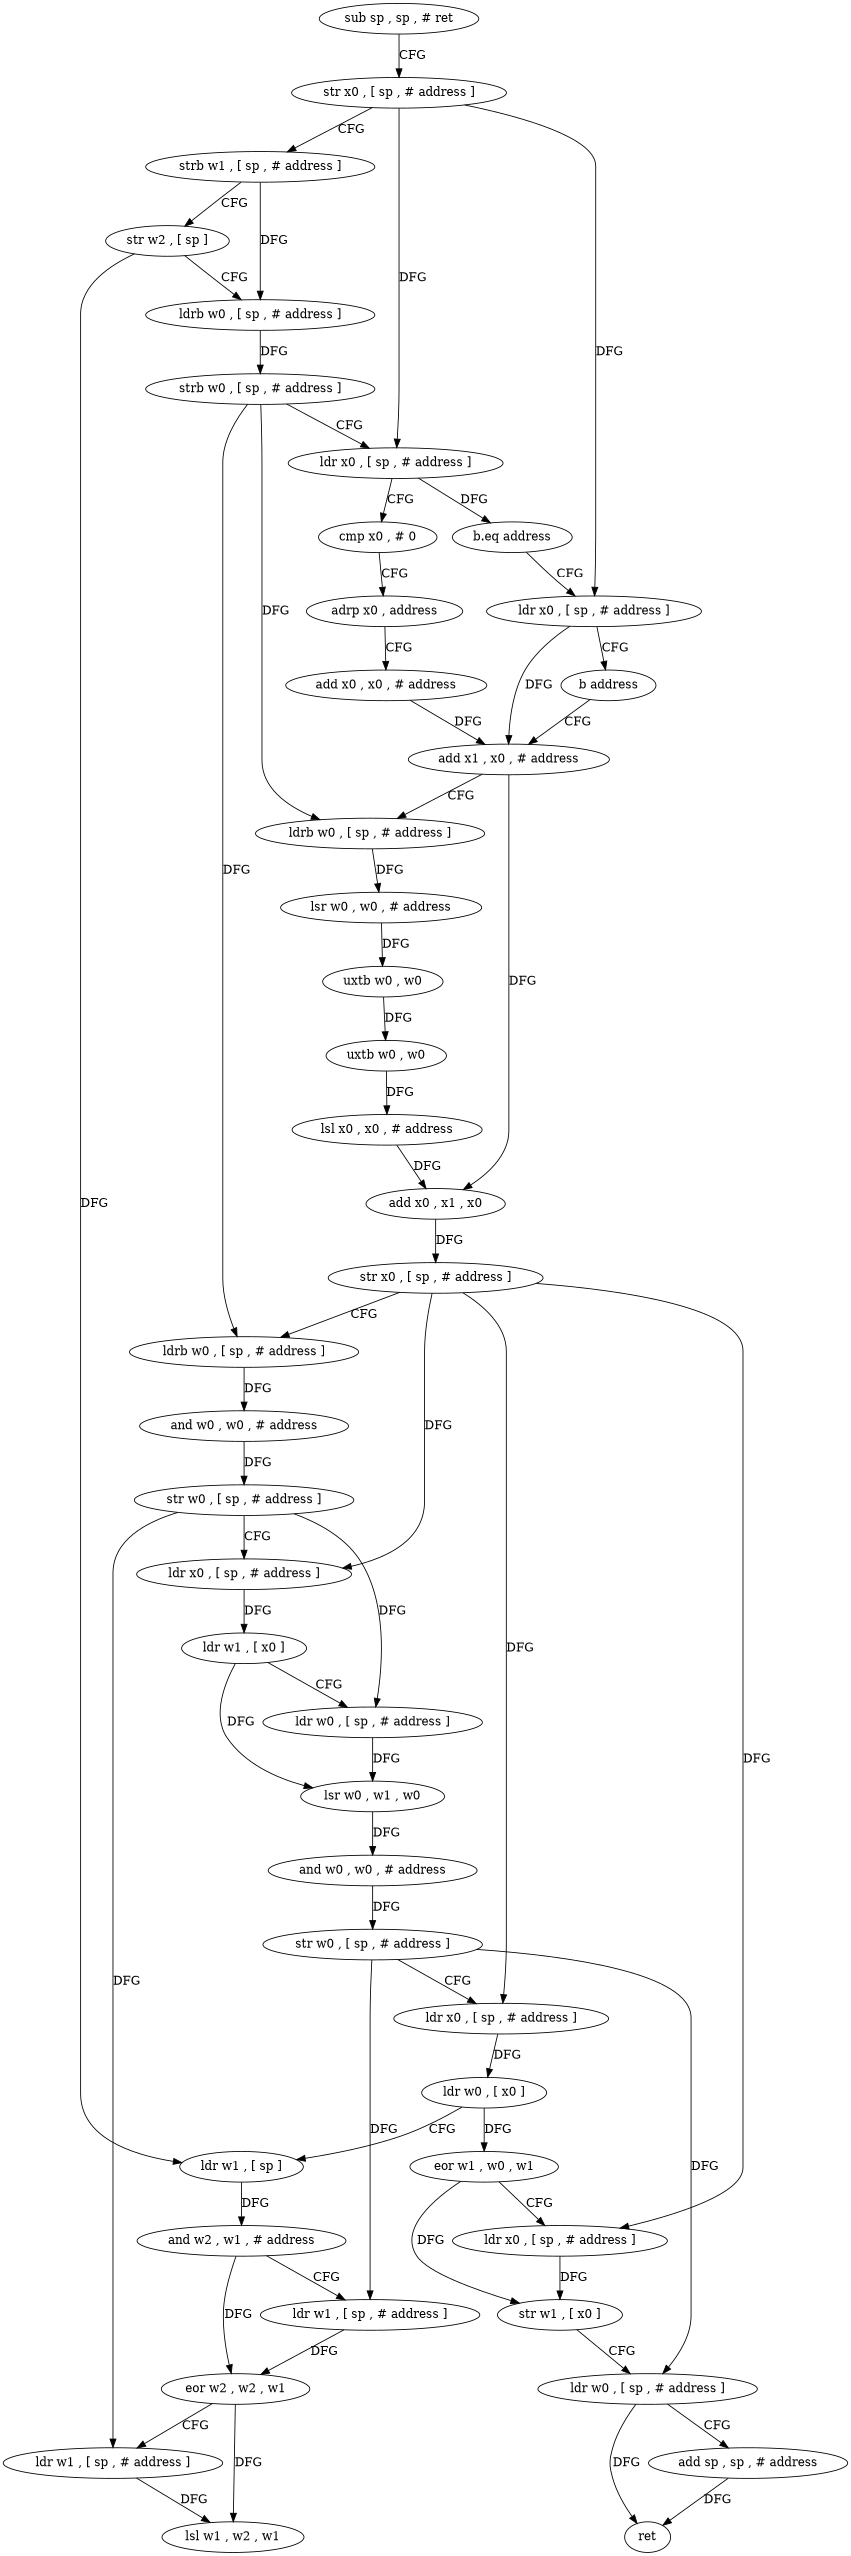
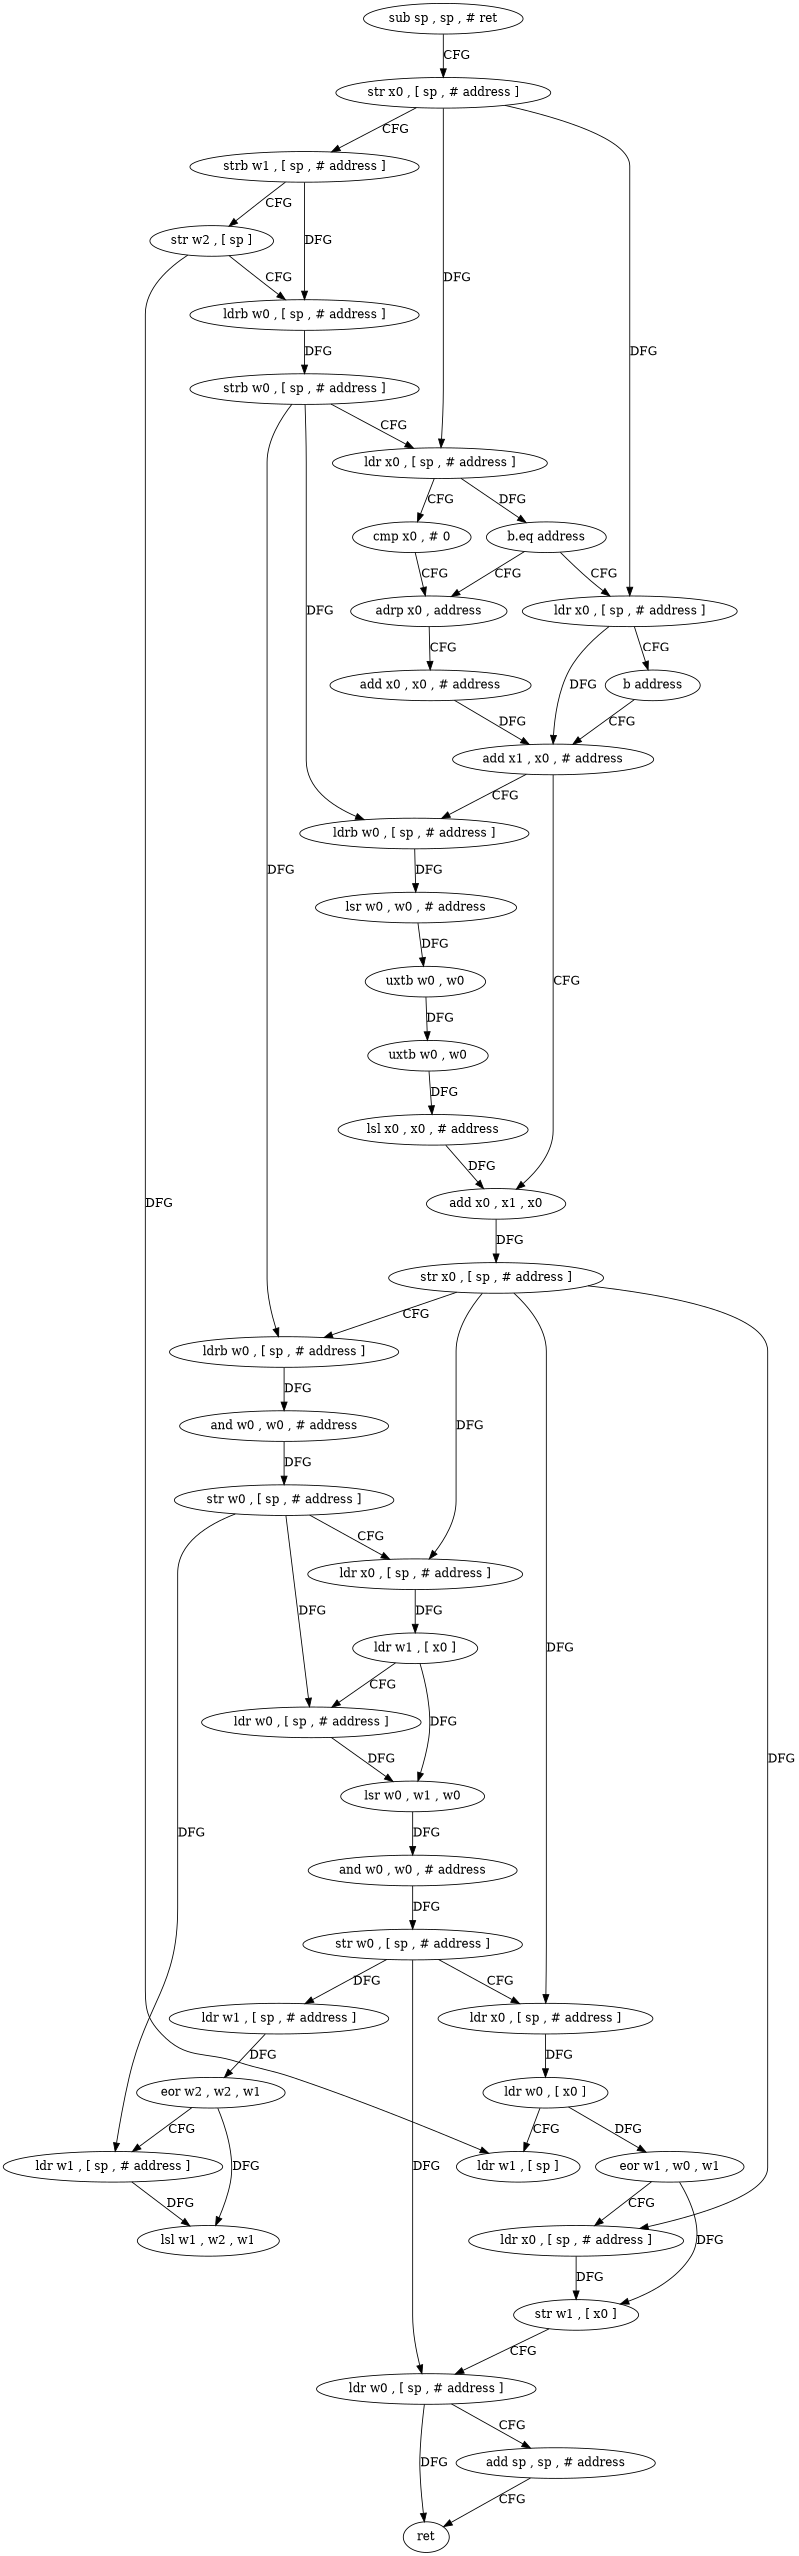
none -> (492, 572)
(523, 982) -> (567, 982)
(242, 2241) -> none
(718, 2500) -> (512, 2500)
